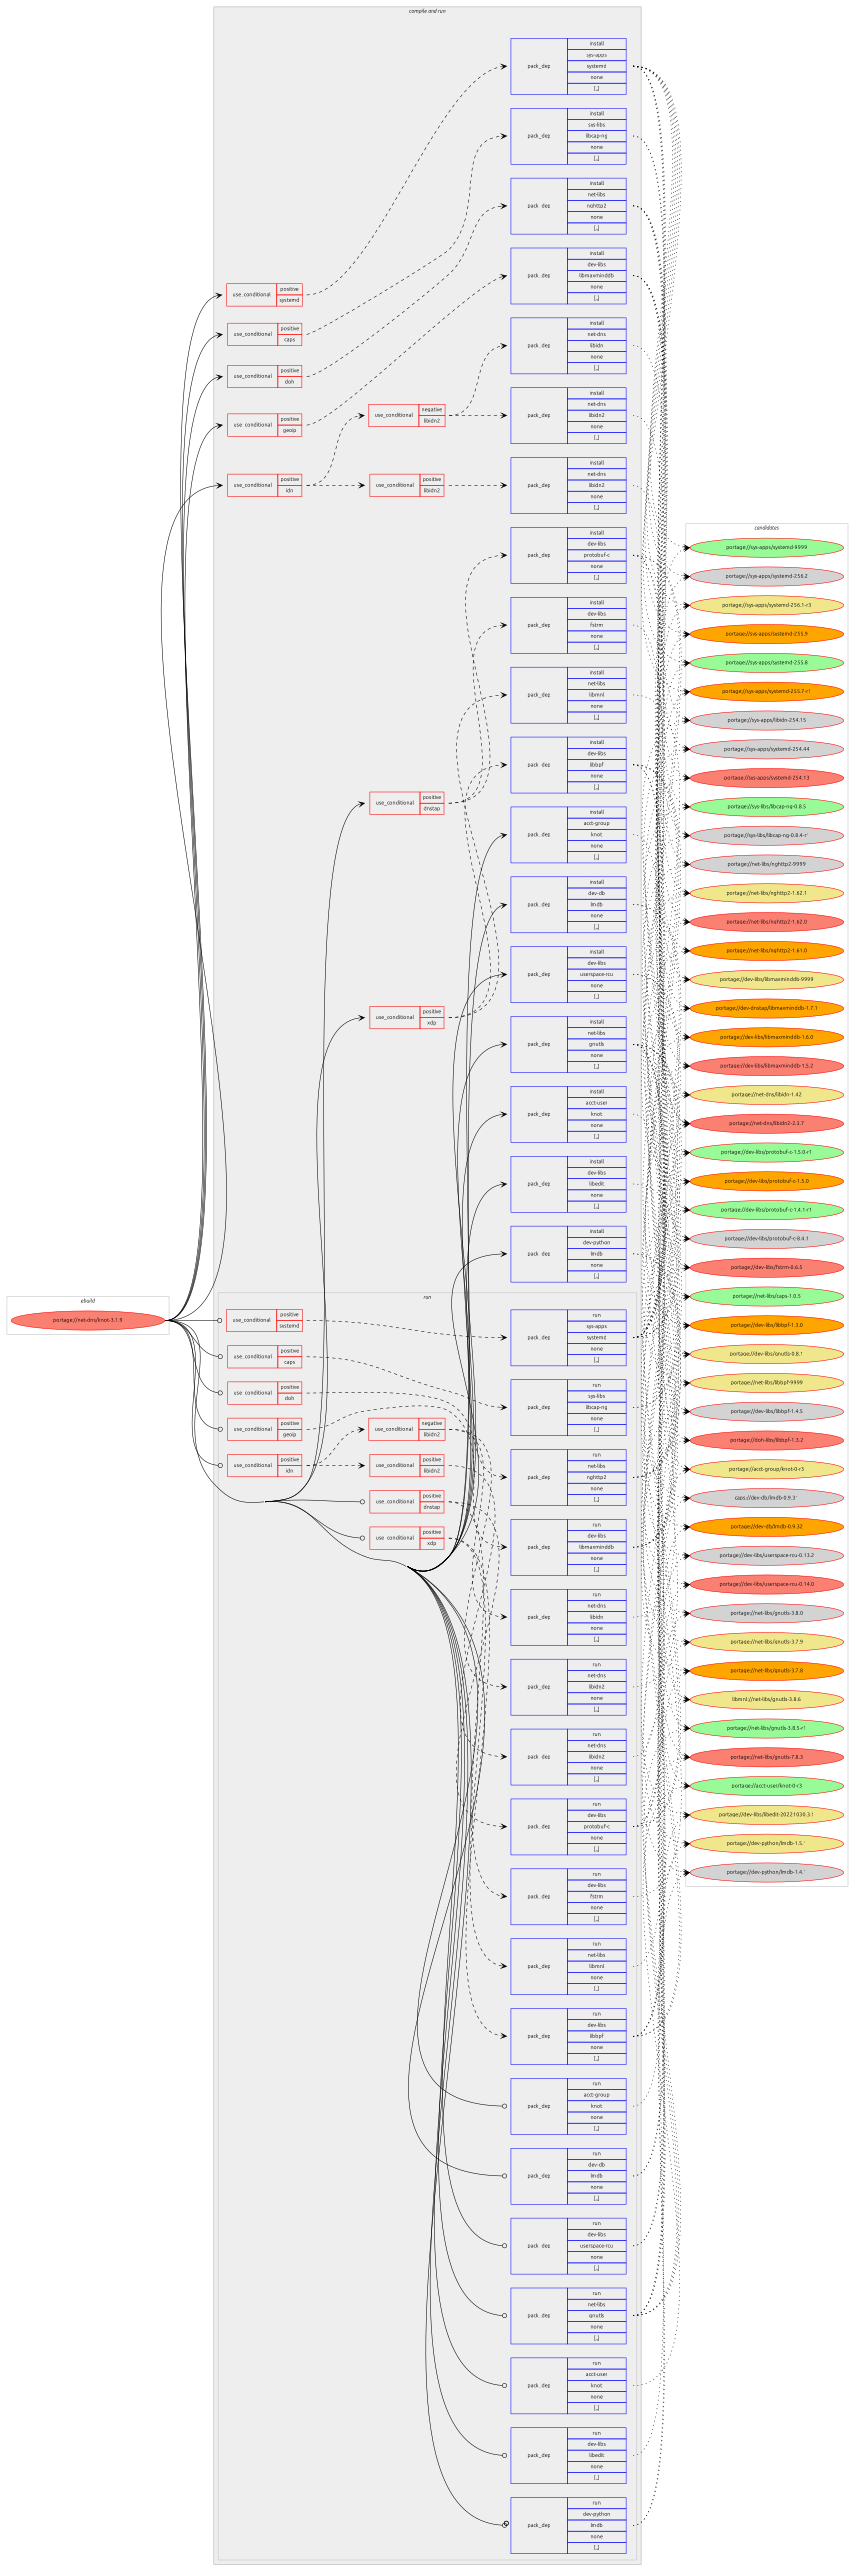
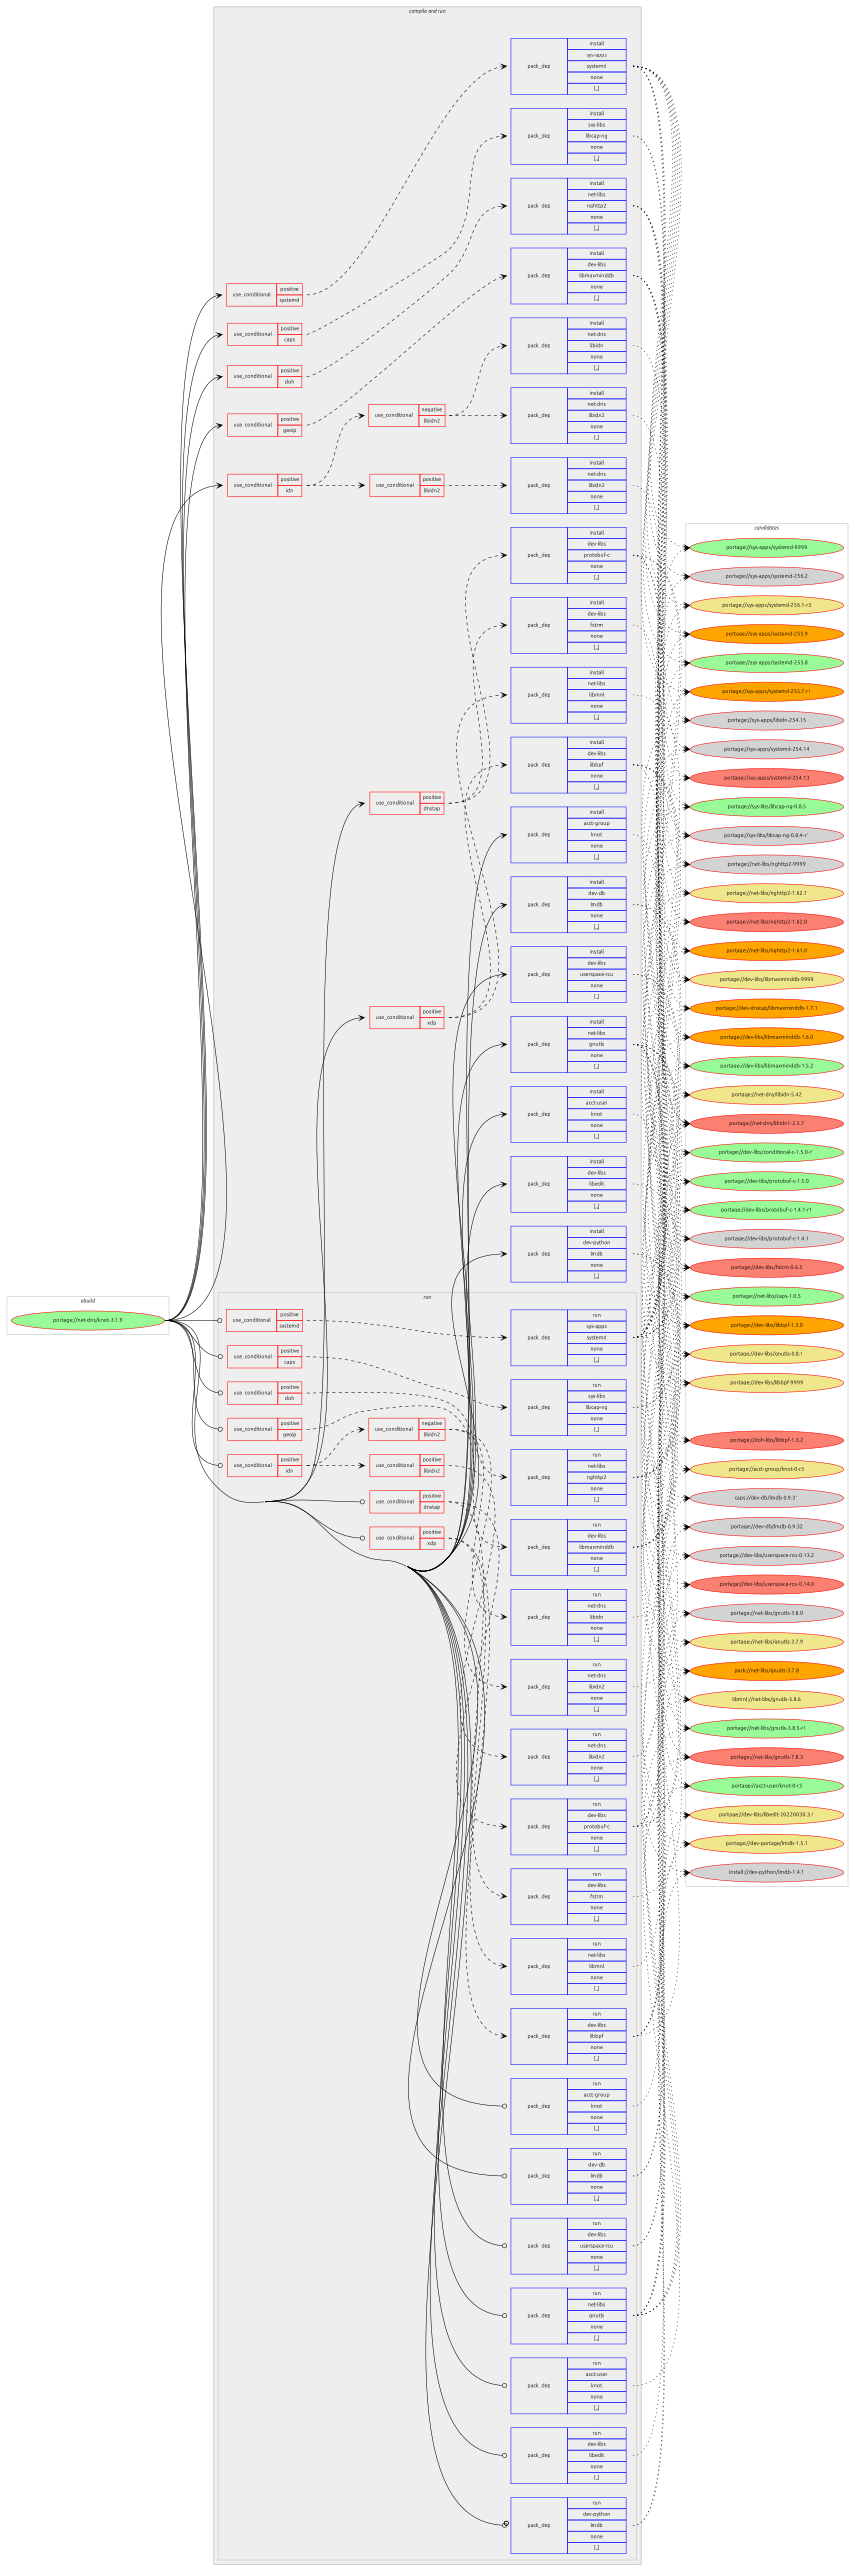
(767, 749) -> (767, 749)
(767, 1066) -> (767, 1066)
(767, 1095) -> (767, 1095)
(767, 1124) -> (767, 1124)
(767, 1153) -> (767, 1153)
(767, 1181) -> (767, 1181)
(767, 1239) -> (767, 1239)
(88, 1321) -> (88, 1321)
(767, 1383) -> (767, 1383)
(767, 1412) -> none
(767, 1527) -> (767, 1527)
(767, 1671) -> (767, 1671)
(767, 1815) -> (767, 1815)
(767, 1844) -> (767, 1844)
(767, 1873) -> (767, 1873)
